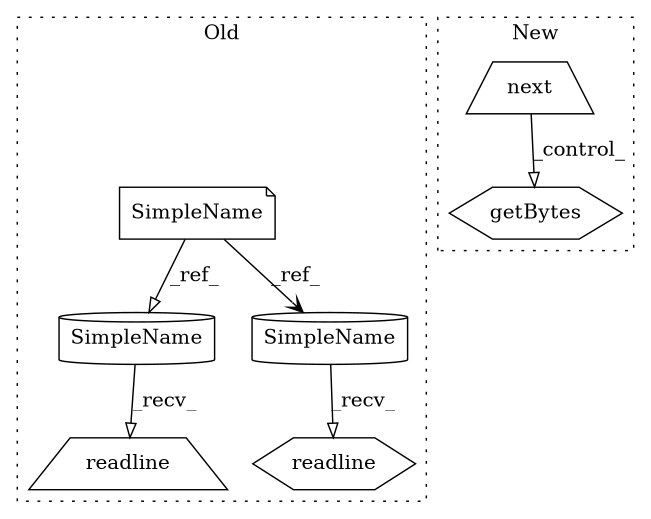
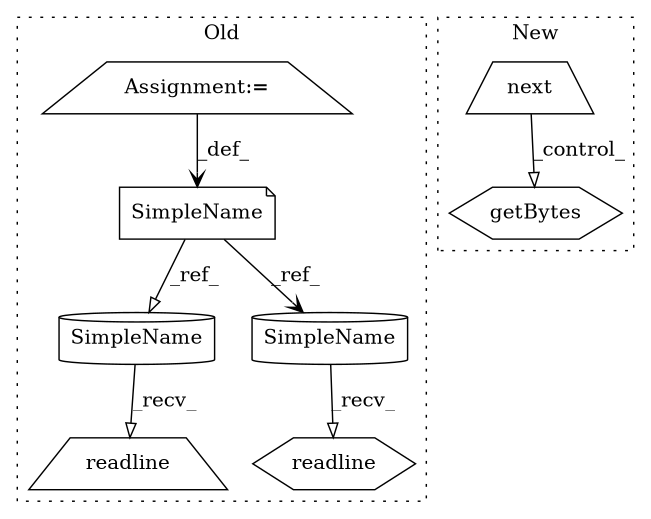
none -> (197, 88)
